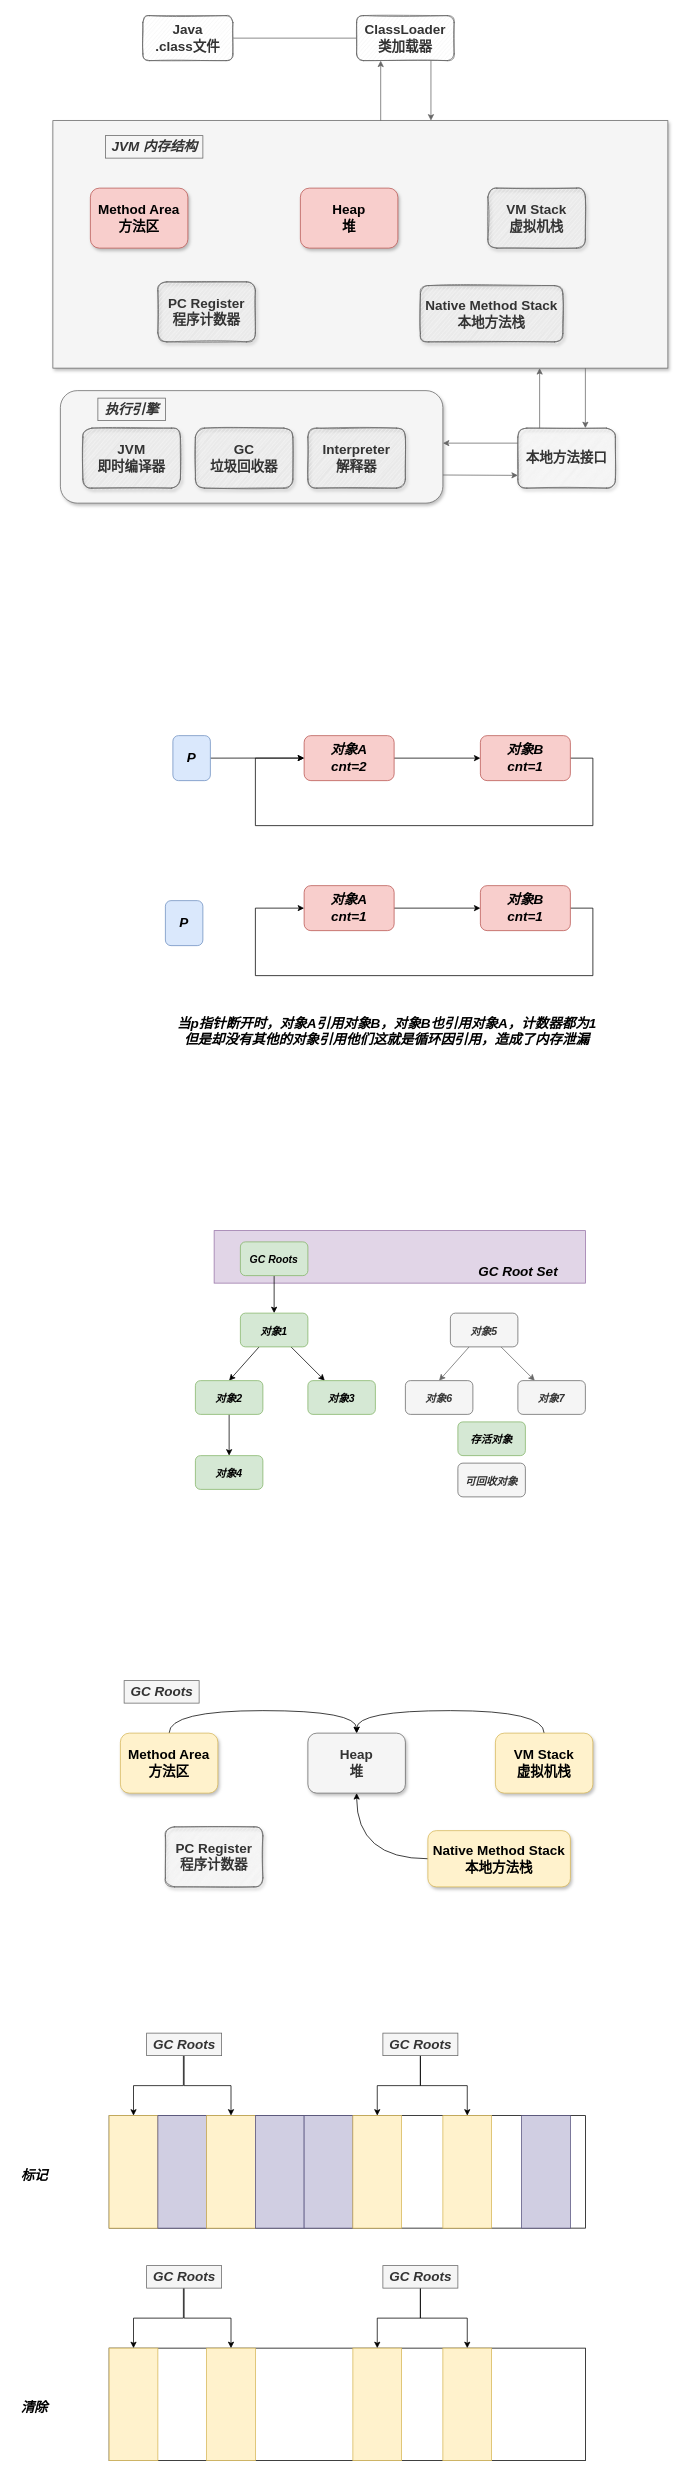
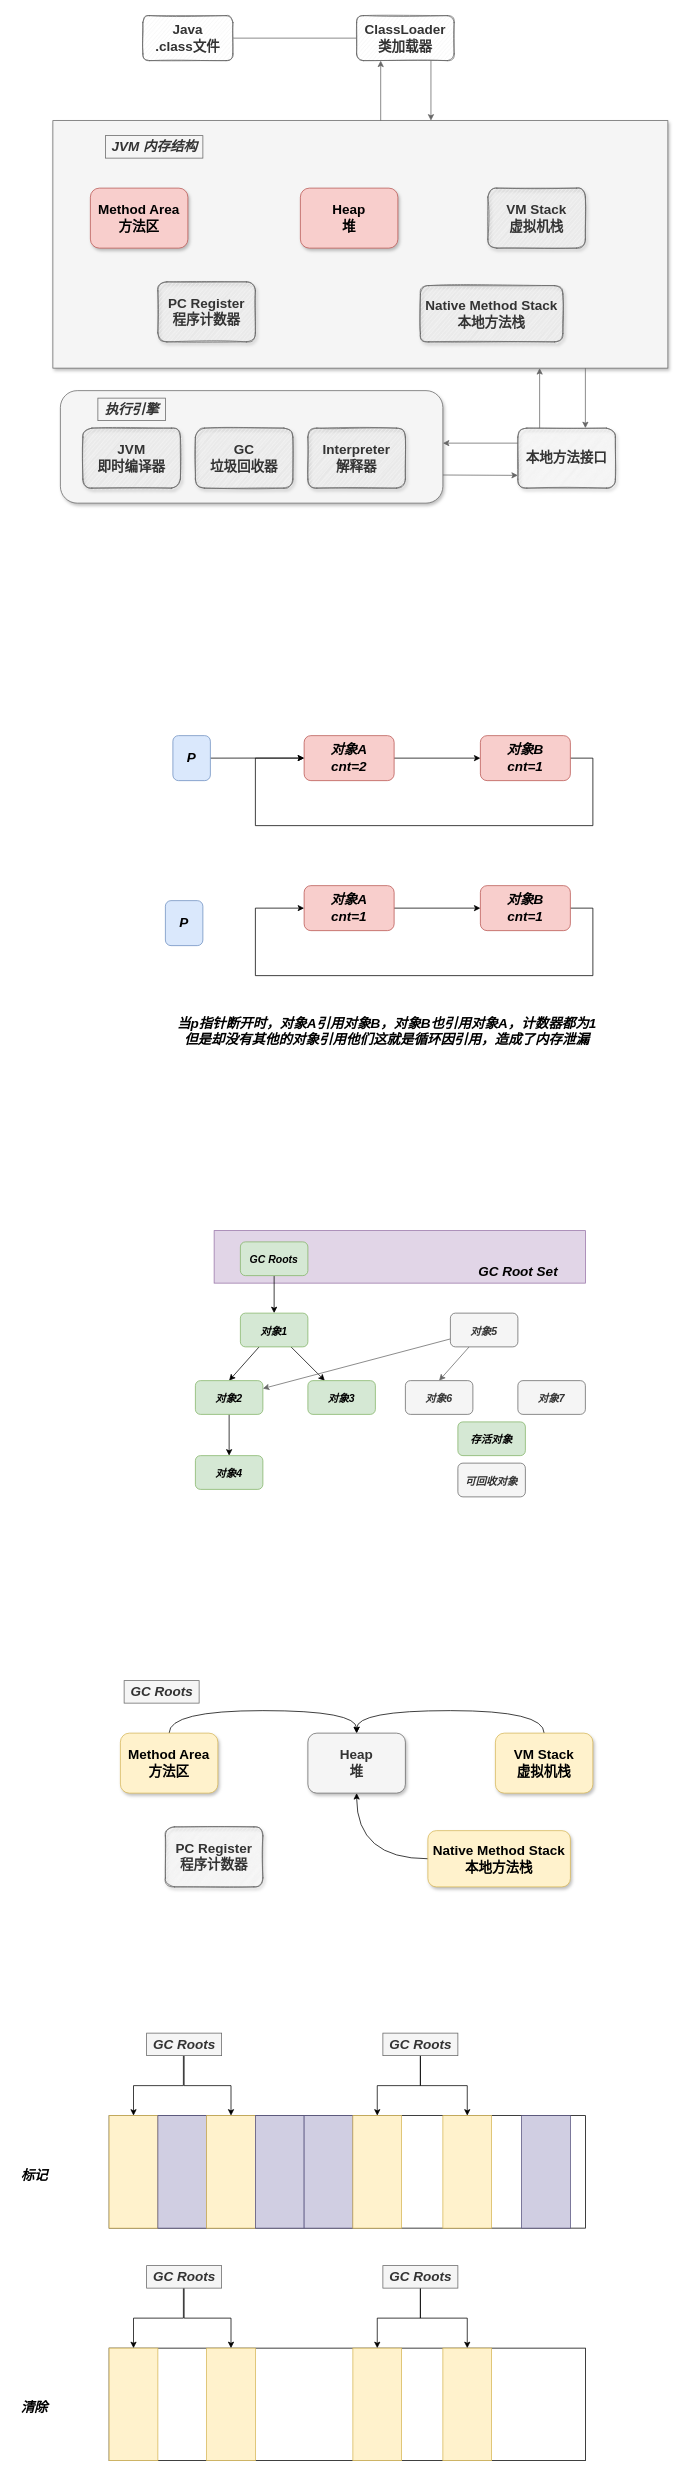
(516, 1362) -> (359, 1363)
